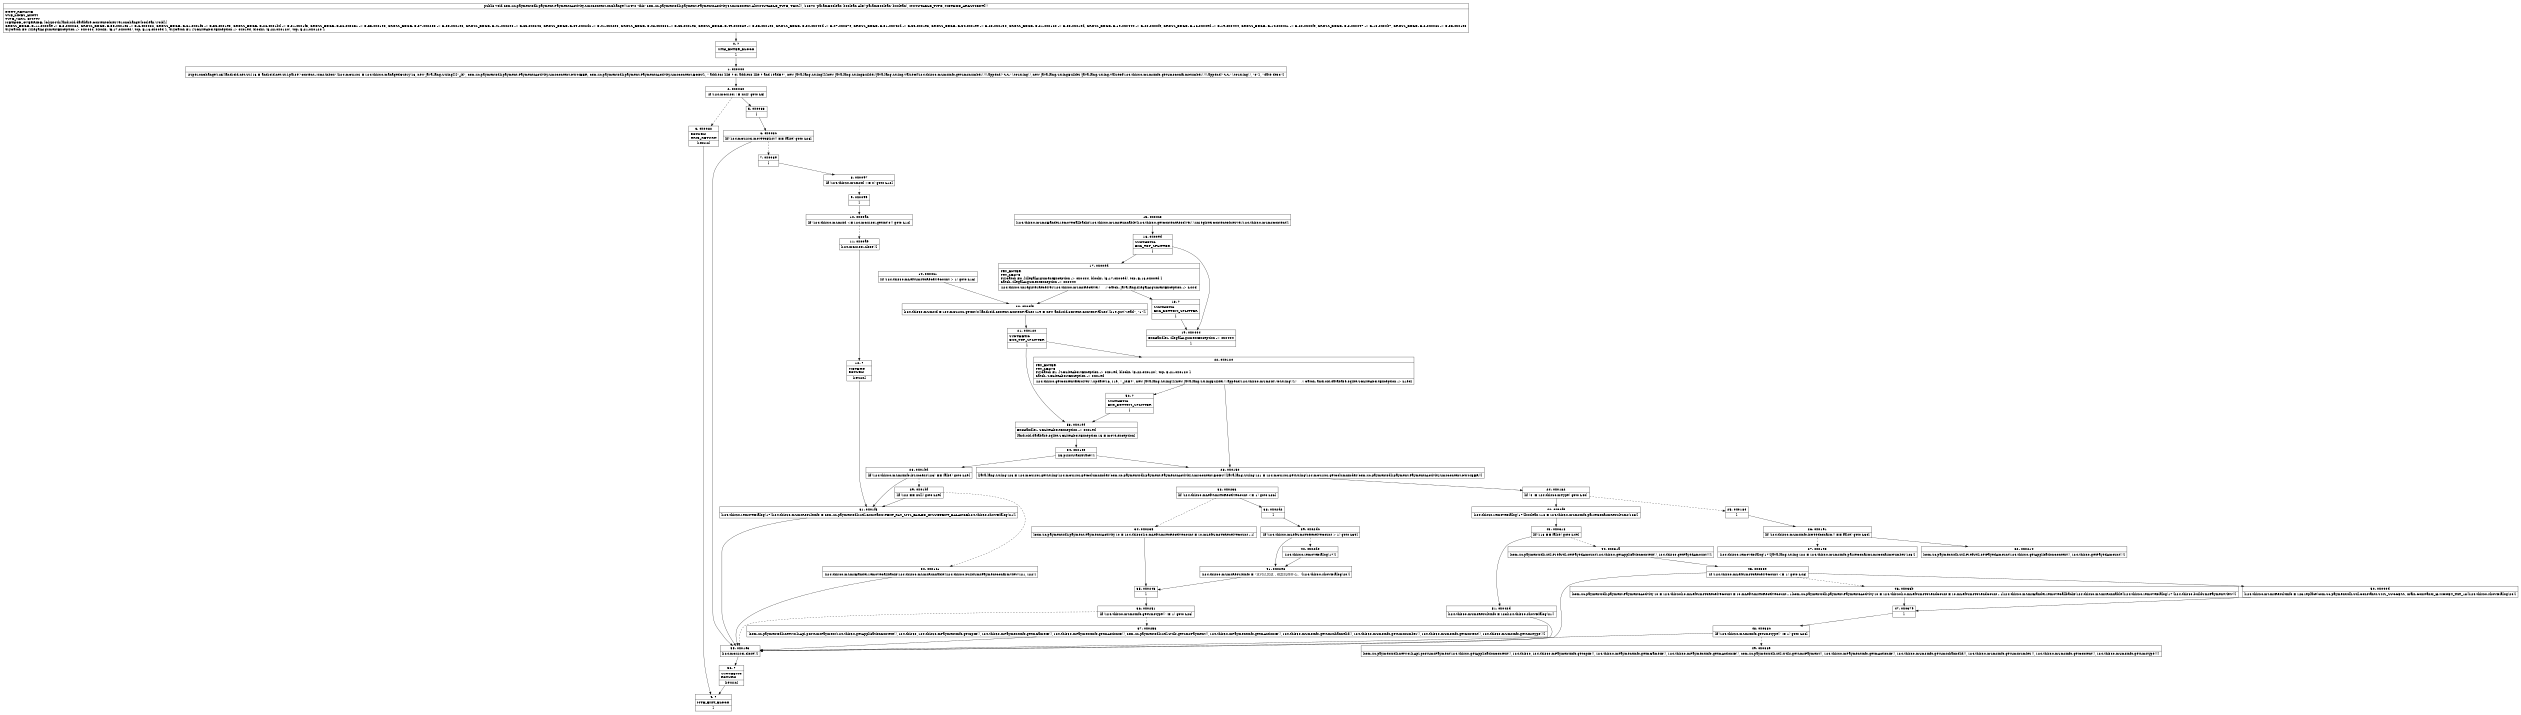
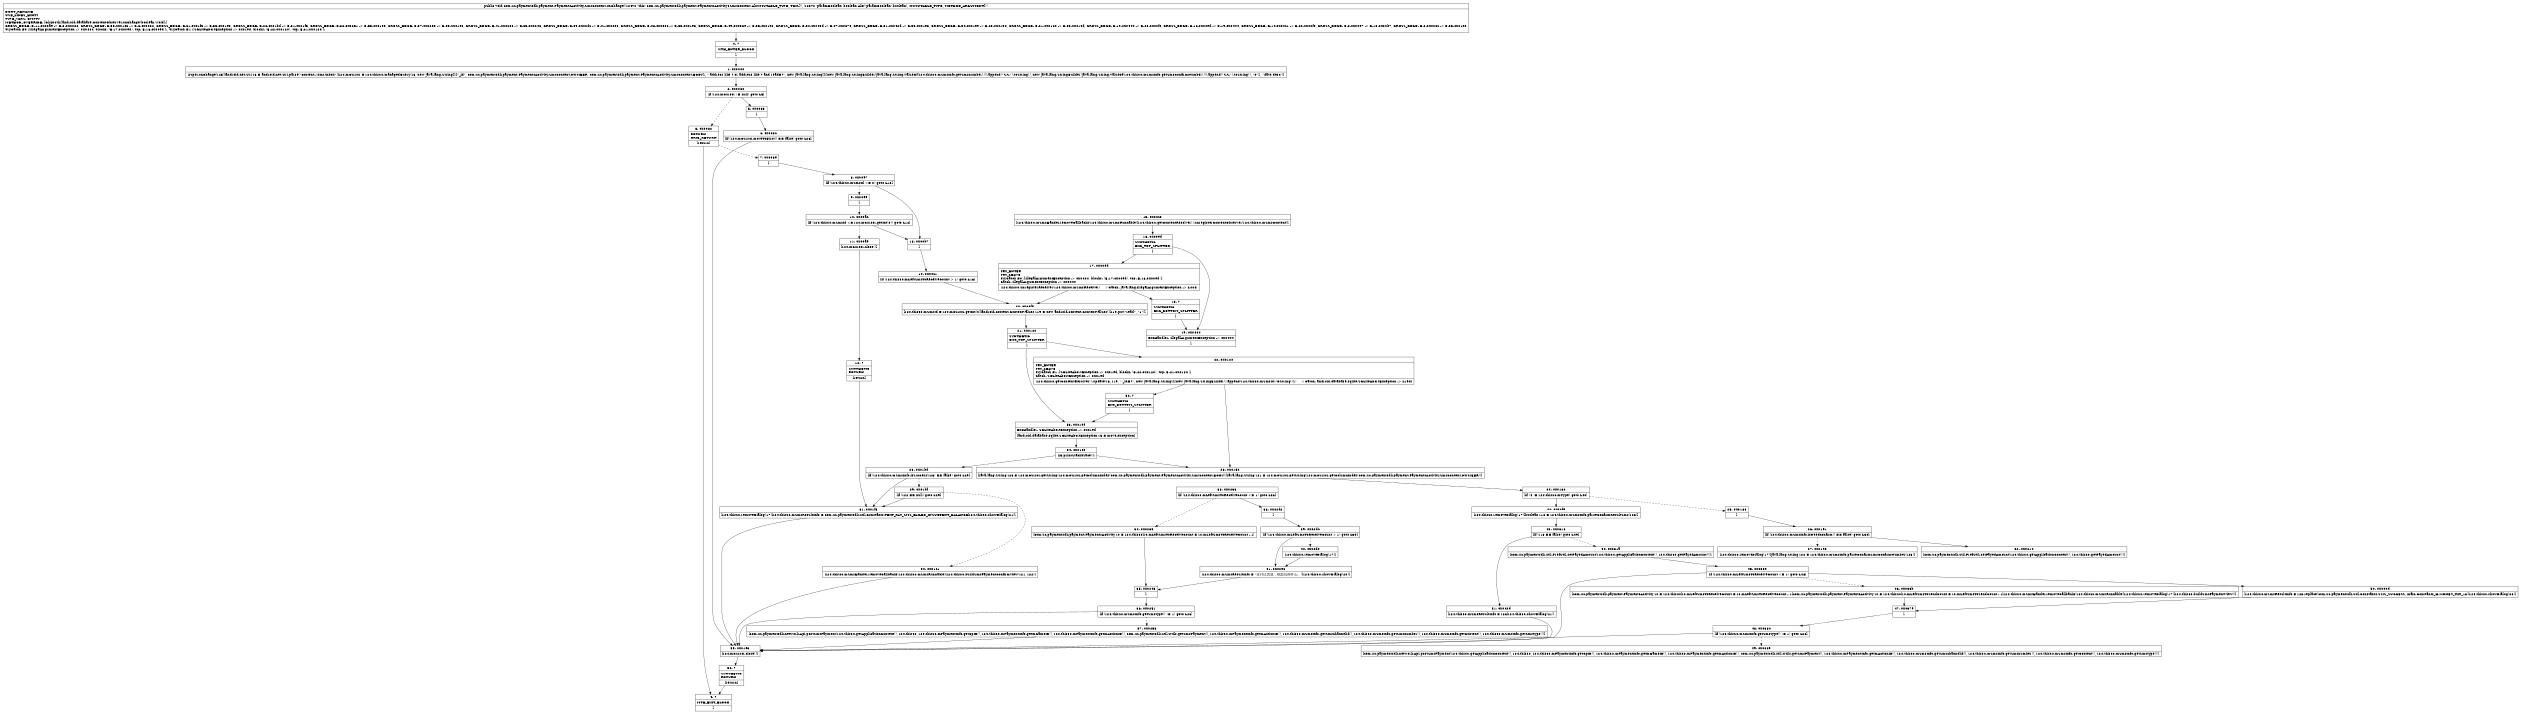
(769, 147) -> (737, 152)
none -> (919, 244)
(857, 369) -> (859, 369)
(911, 614) -> (911, 614)
